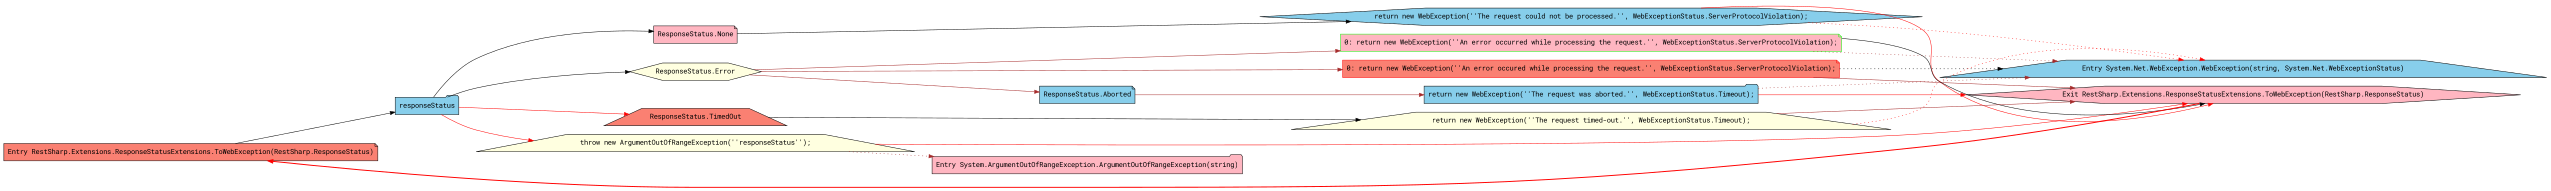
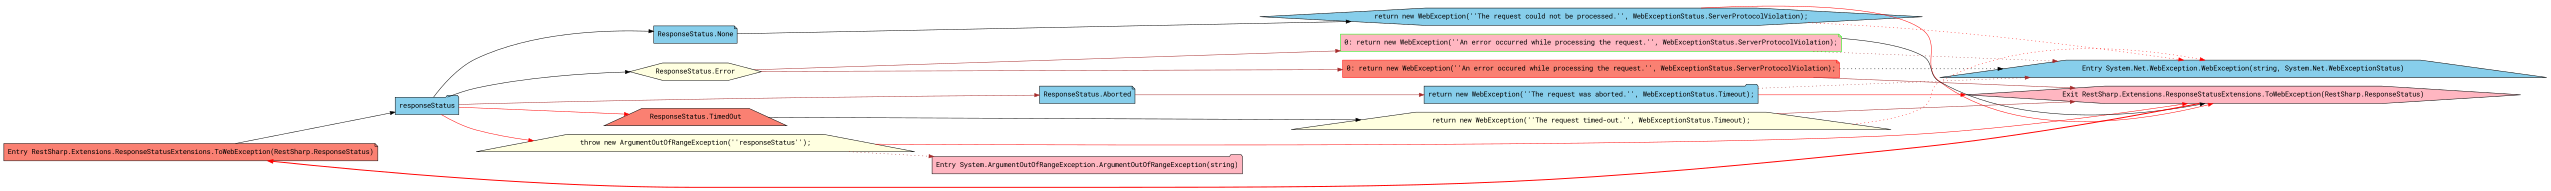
(695, 35) -> (695, 35)
(892, 83) -> (747, 98)
